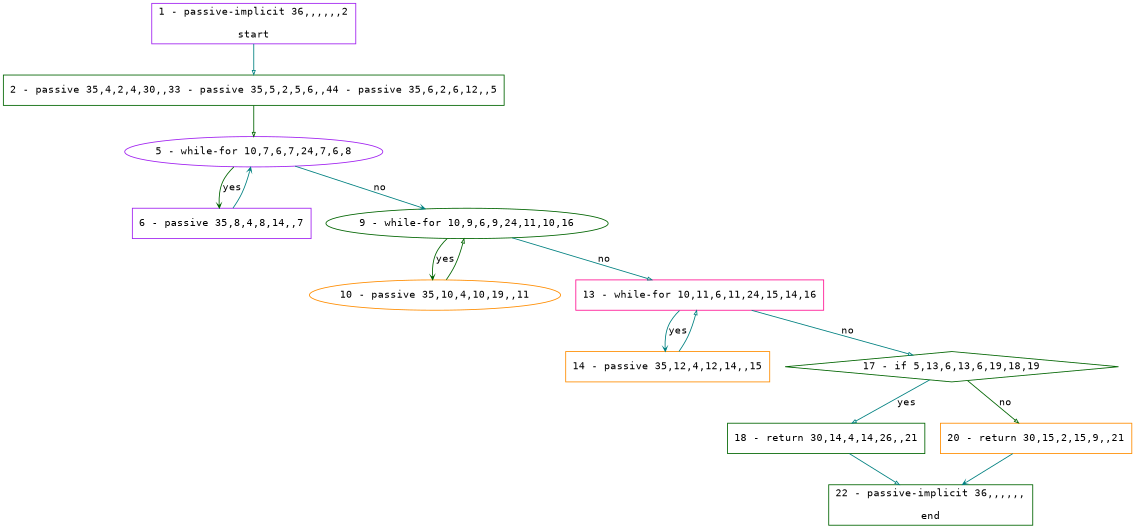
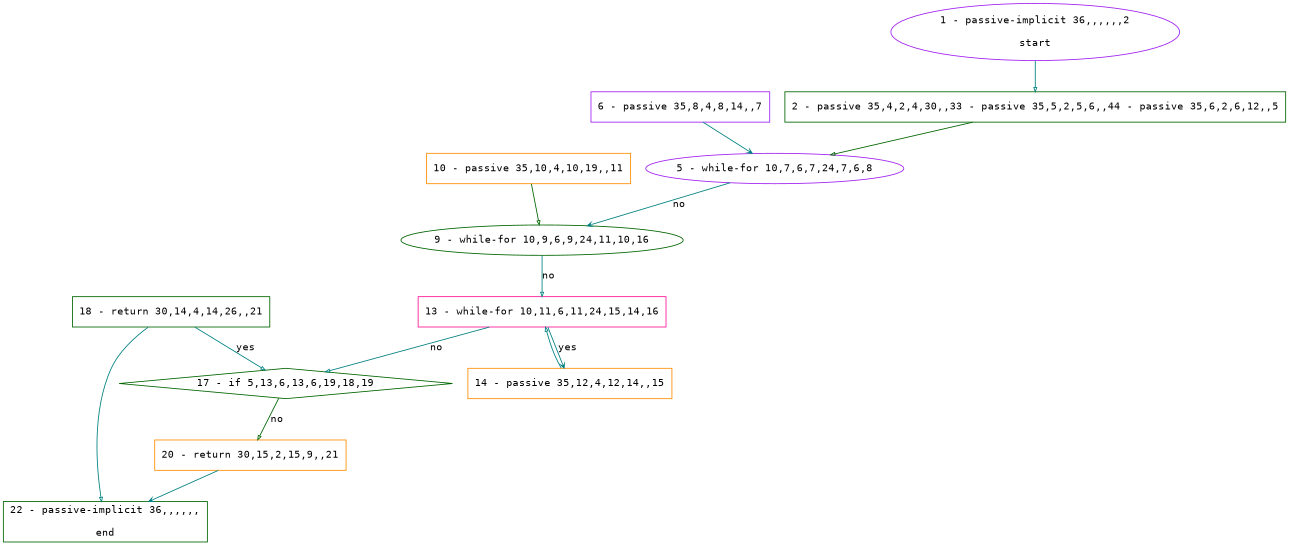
(254, 24) -> (1035, 32)
(222, 184) -> none
(435, 255) -> none
(435, 295) -> (529, 169)
(893, 400) -> (228, 347)
